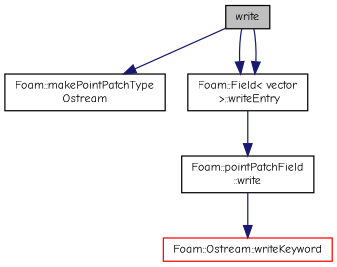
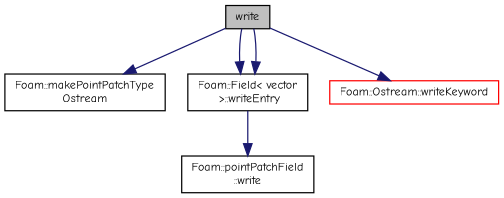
(248, 209) -> (324, 52)
